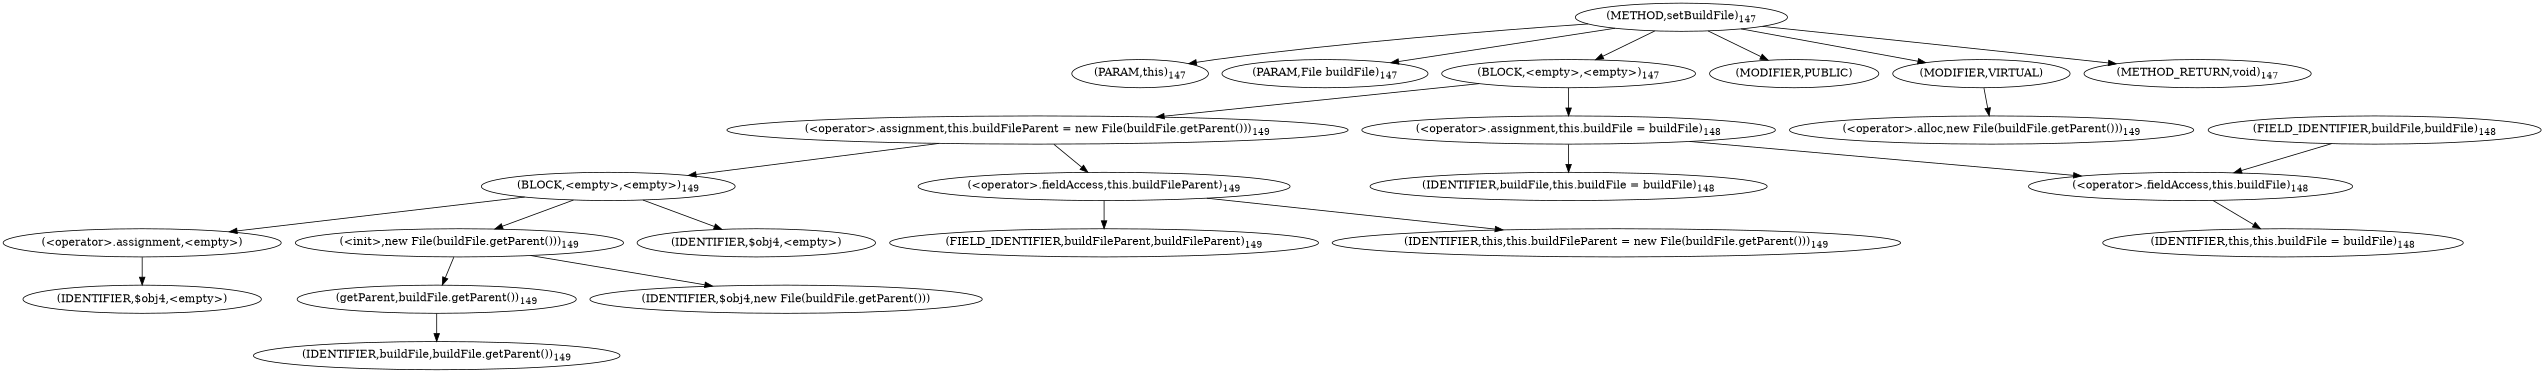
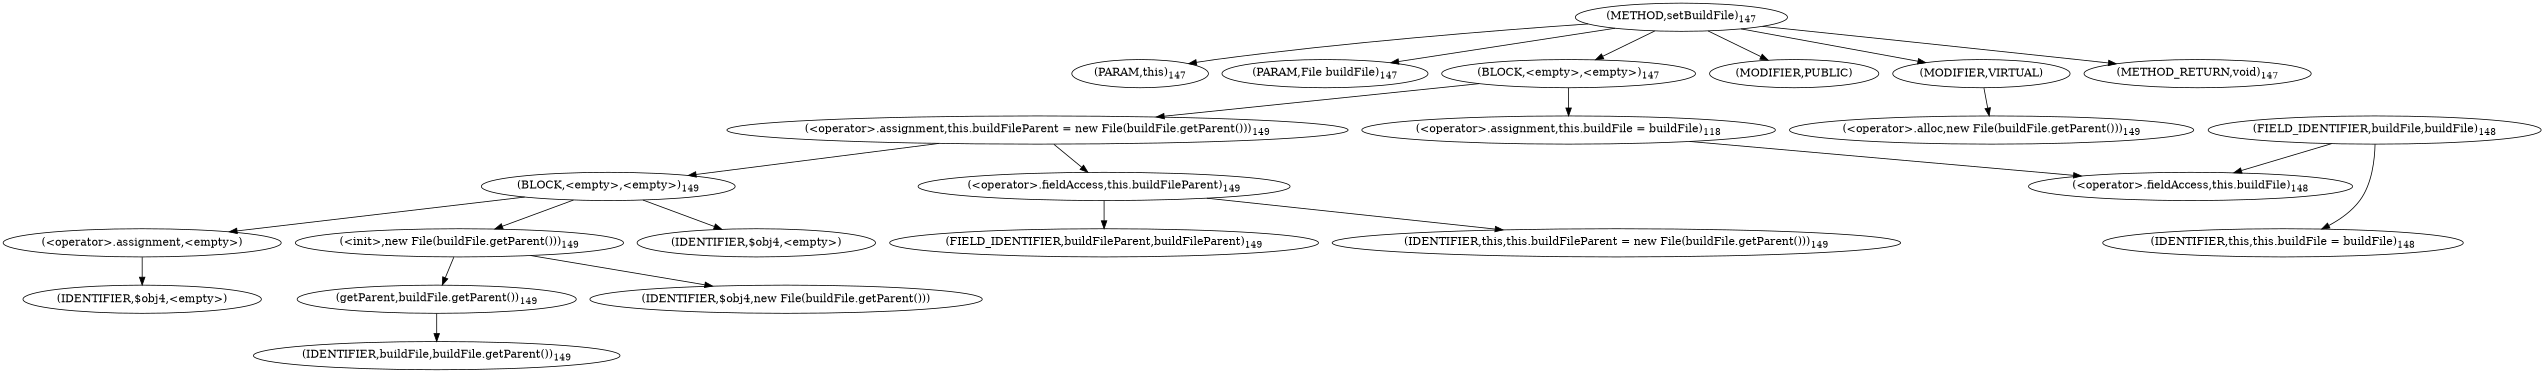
(1712, 129) -> (1712, 129)
(1569, 186) -> none
(2233, 213) -> (2365, 192)
